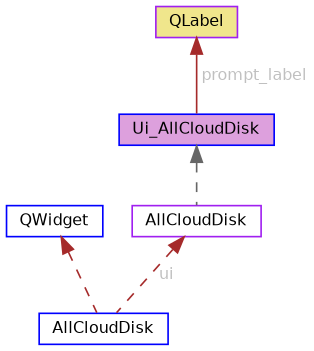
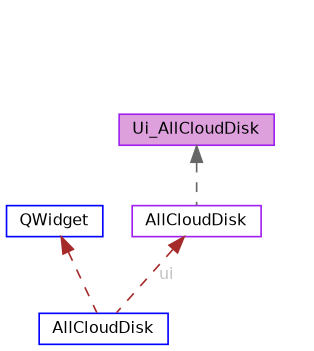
(197, 22) -> none
(197, 130) -> (197, 130)
